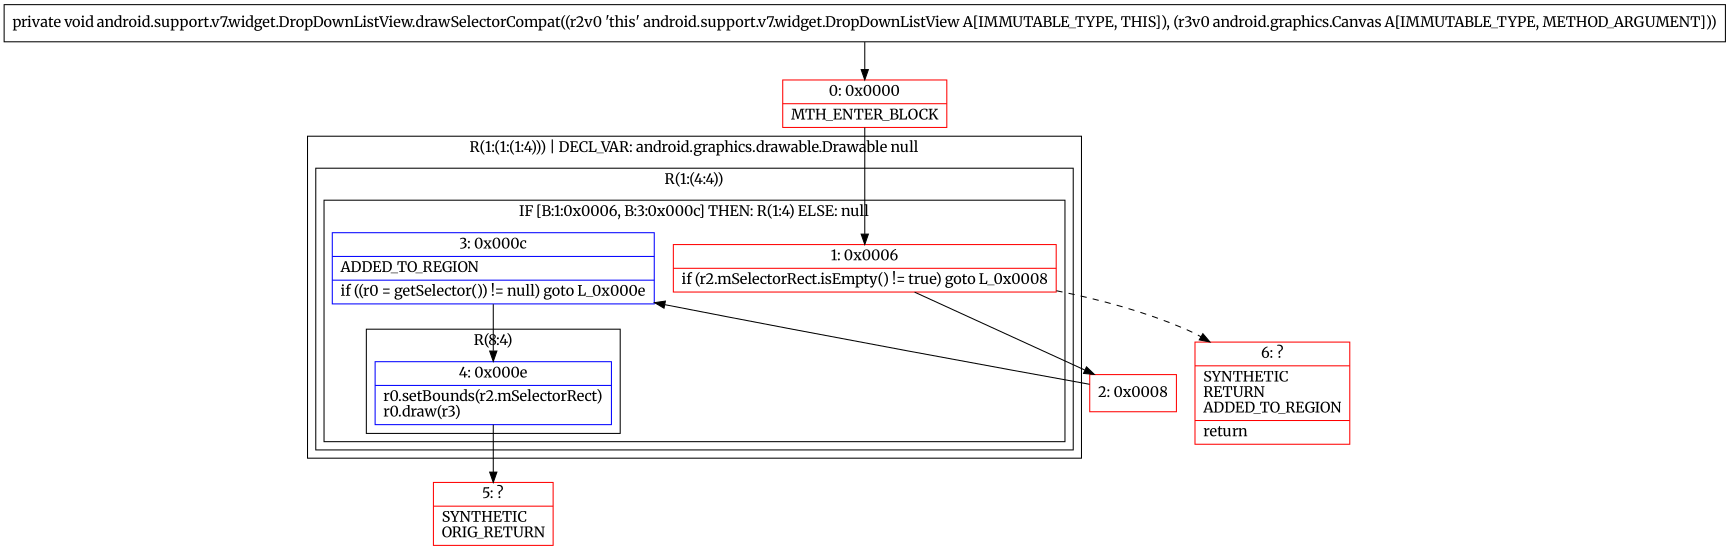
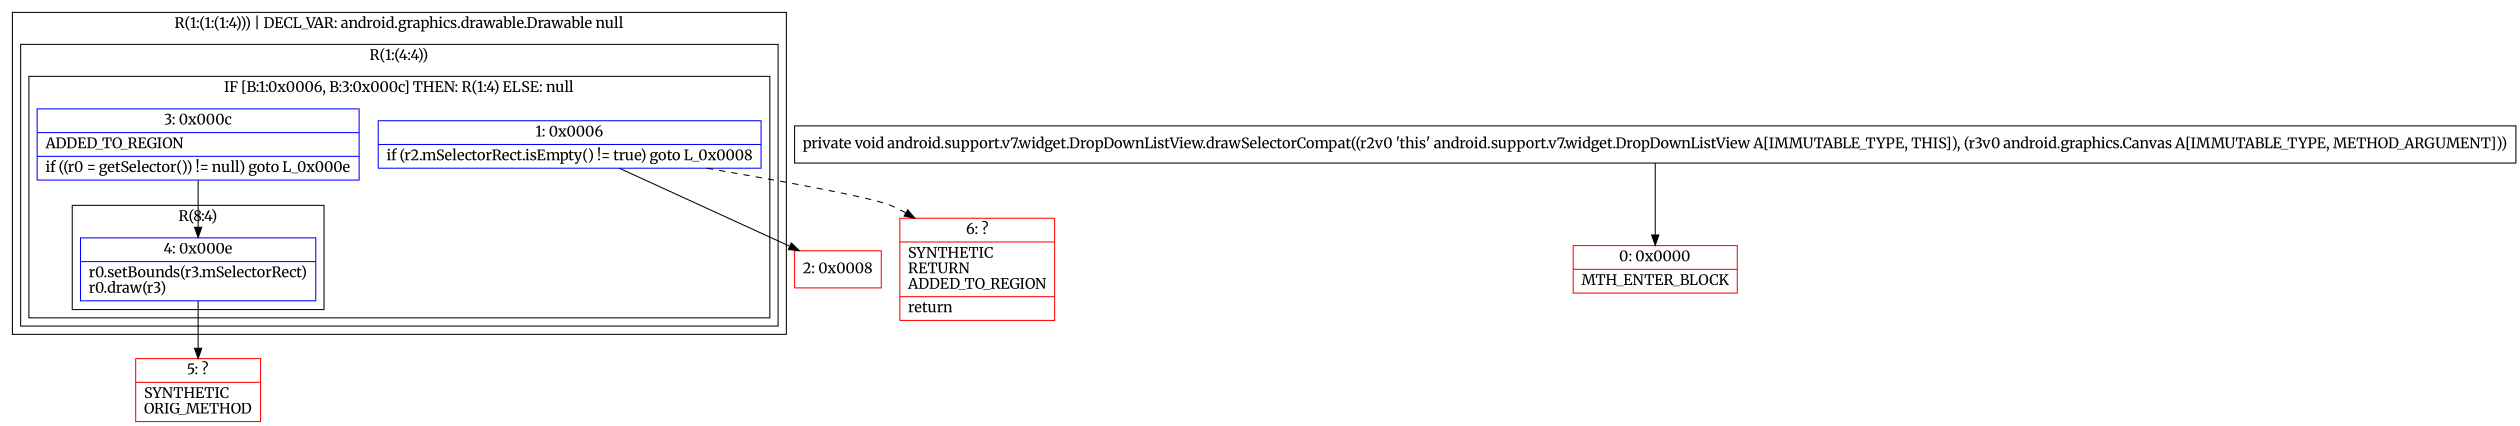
(865, 181) -> none
(865, 268) -> (570, 144)
(877, 345) -> none
(493, 397) -> (198, 273)
(493, 533) -> (198, 409)
